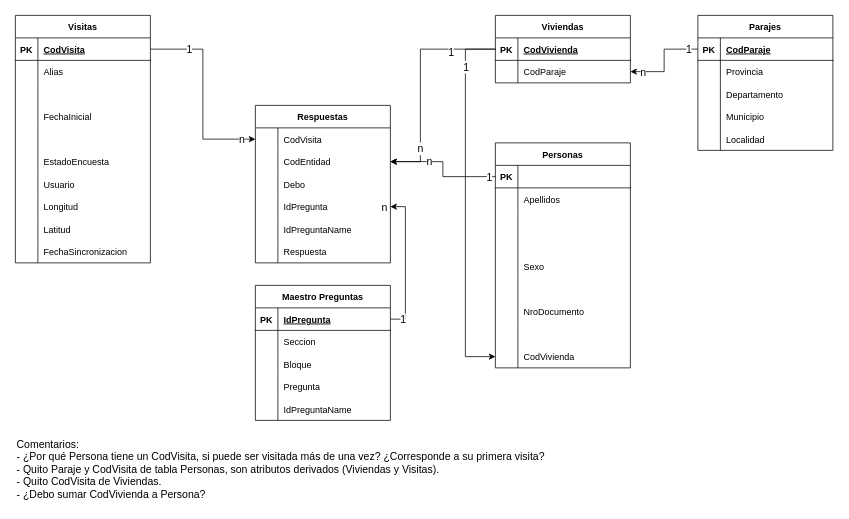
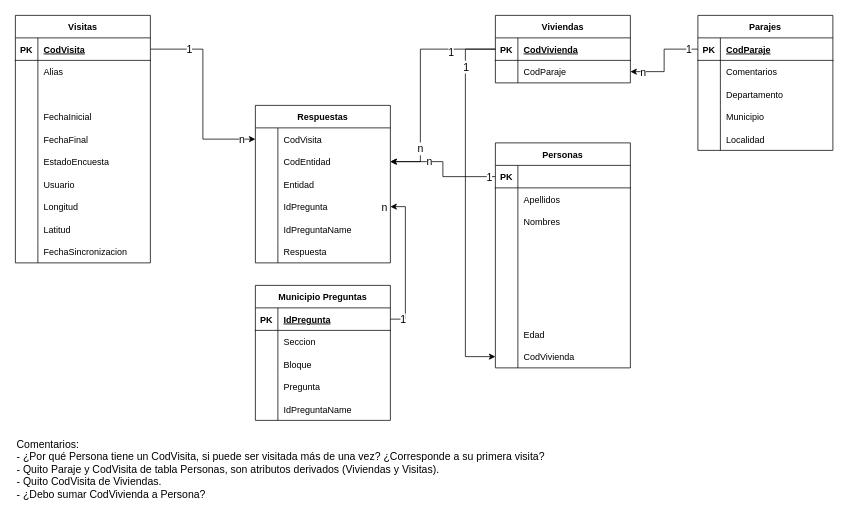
(746, 72) -> (753, 72)
none -> (94, 139)
(294, 185) -> (300, 185)
none -> (574, 222)
(574, 267) -> none
(323, 297) -> (323, 297)
(574, 312) -> none
none -> (574, 334)
